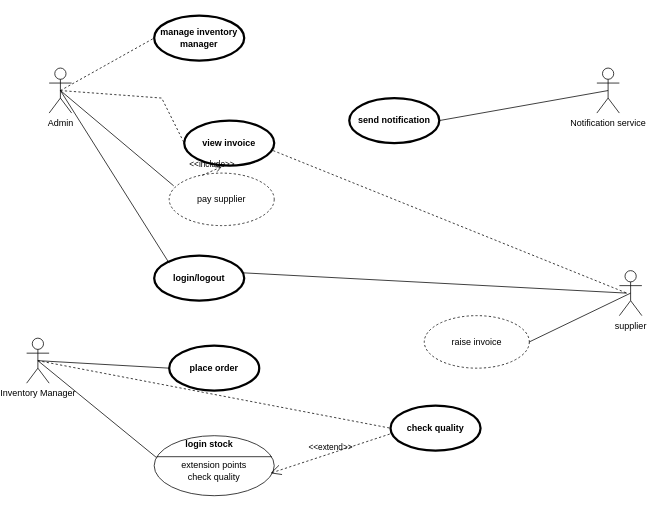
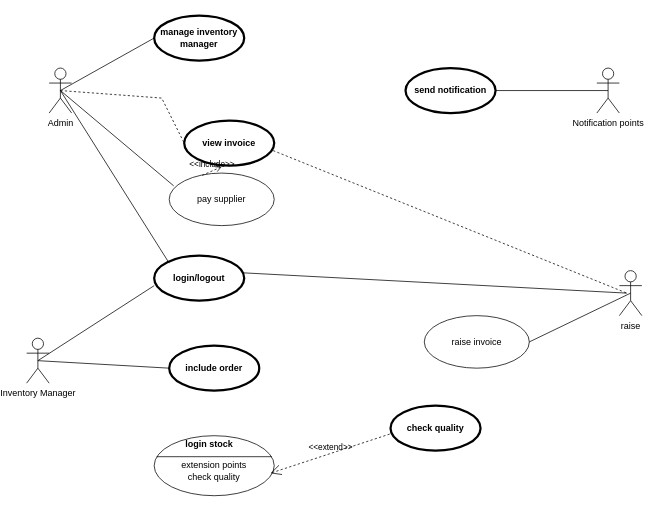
(111, 62) -> (111, 62)
(394, 120) -> (450, 90)
(608, 124) -> (608, 124)
(222, 199) -> (222, 199)
none -> (102, 319)
(631, 326) -> (631, 326)
(477, 342) -> (477, 342)
(214, 368) -> (214, 368)
(217, 395) -> none
(99, 411) -> none
